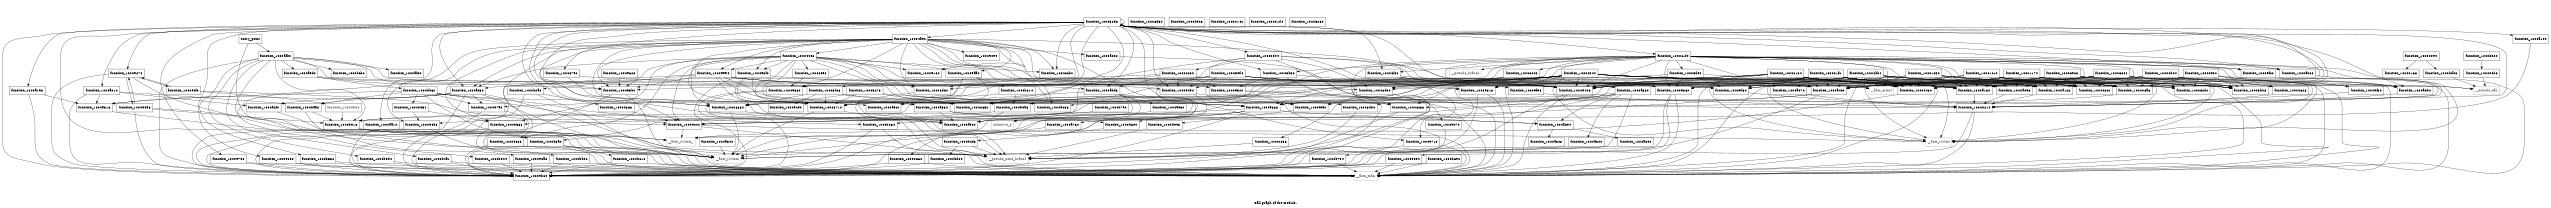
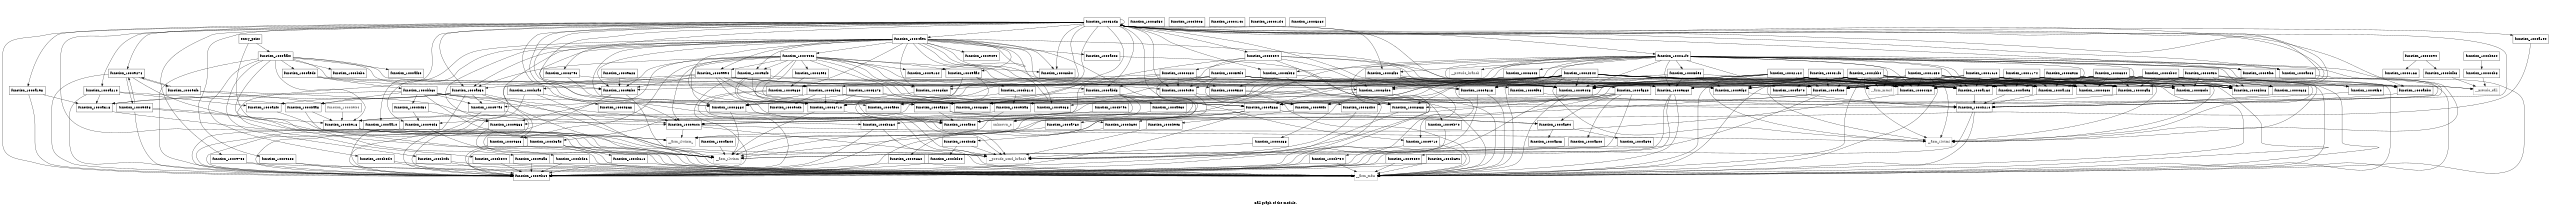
none -> (1853, 82)
(318, 159) -> none
